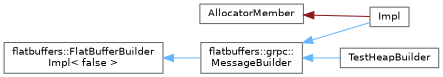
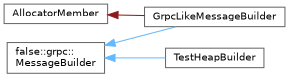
(389, 17) -> (215, 17)
(84, 58) -> none
(252, 58) -> (56, 58)
